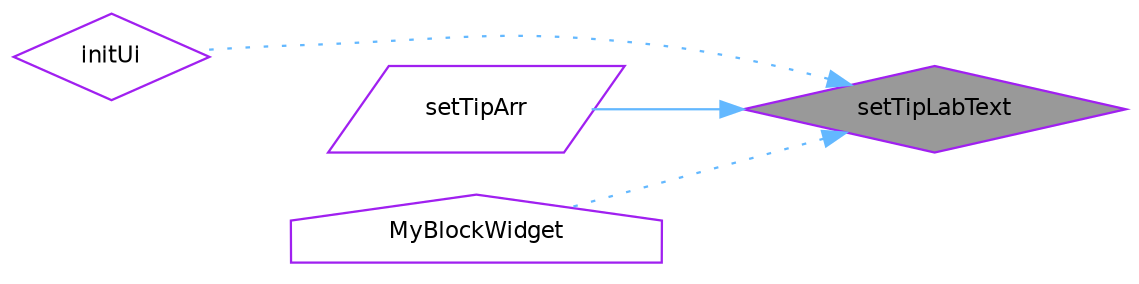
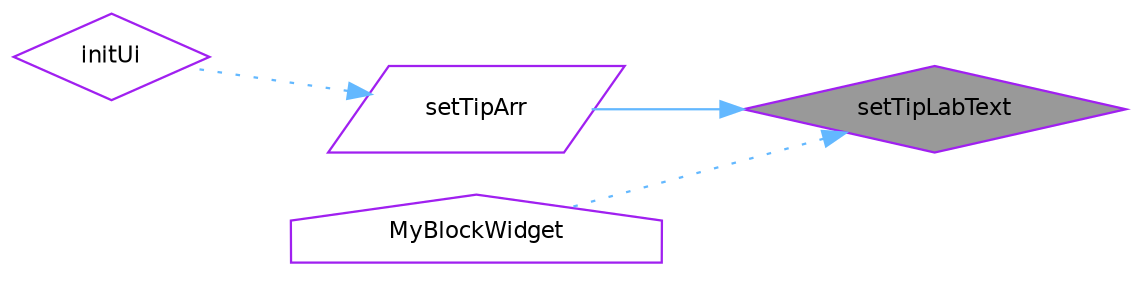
(514, 36) -> (267, 79)
